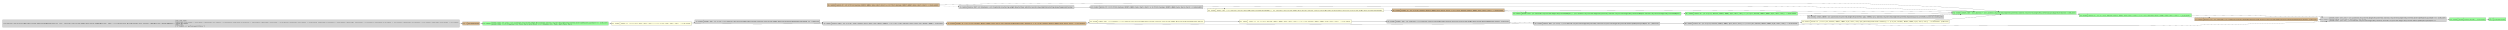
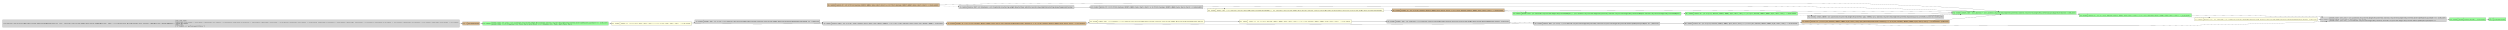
(2256, 19) -> (2256, 19)
(1876, 22) -> (1876, 22)
